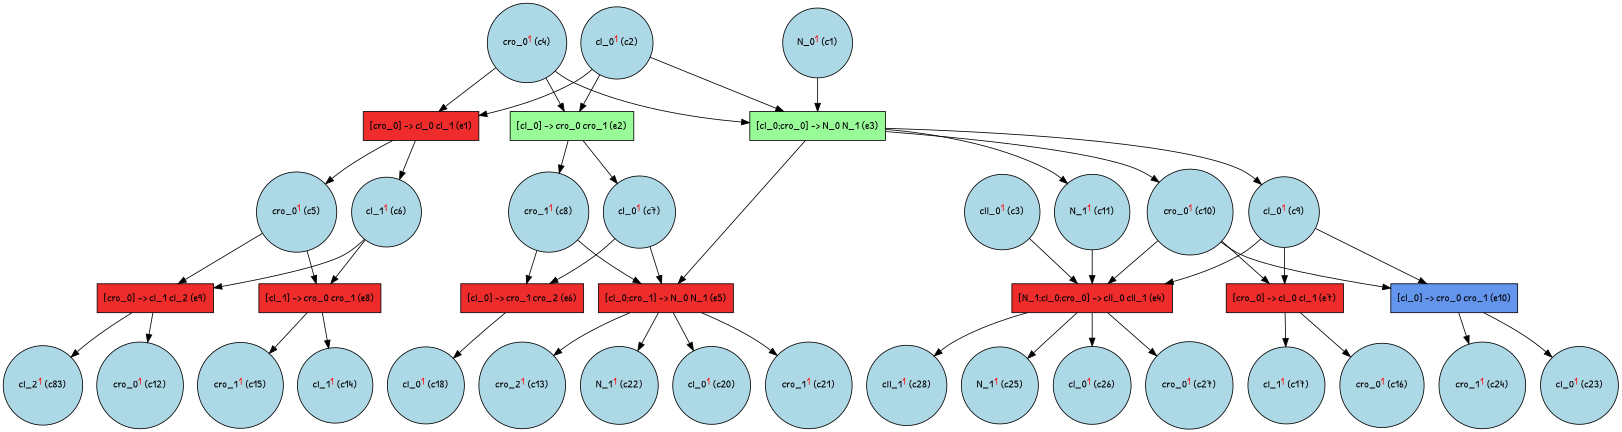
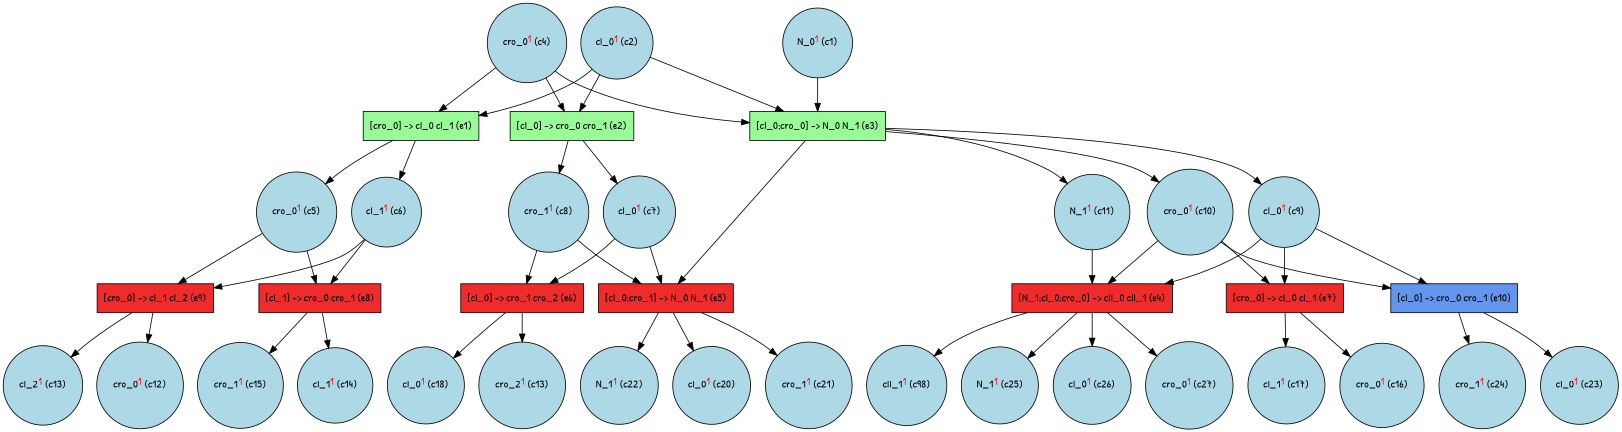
(421, 126) -> (421, 126)
(1002, 212) -> none
(594, 329) -> (522, 323)
(55, 384) -> (55, 384)
(919, 384) -> (919, 384)
